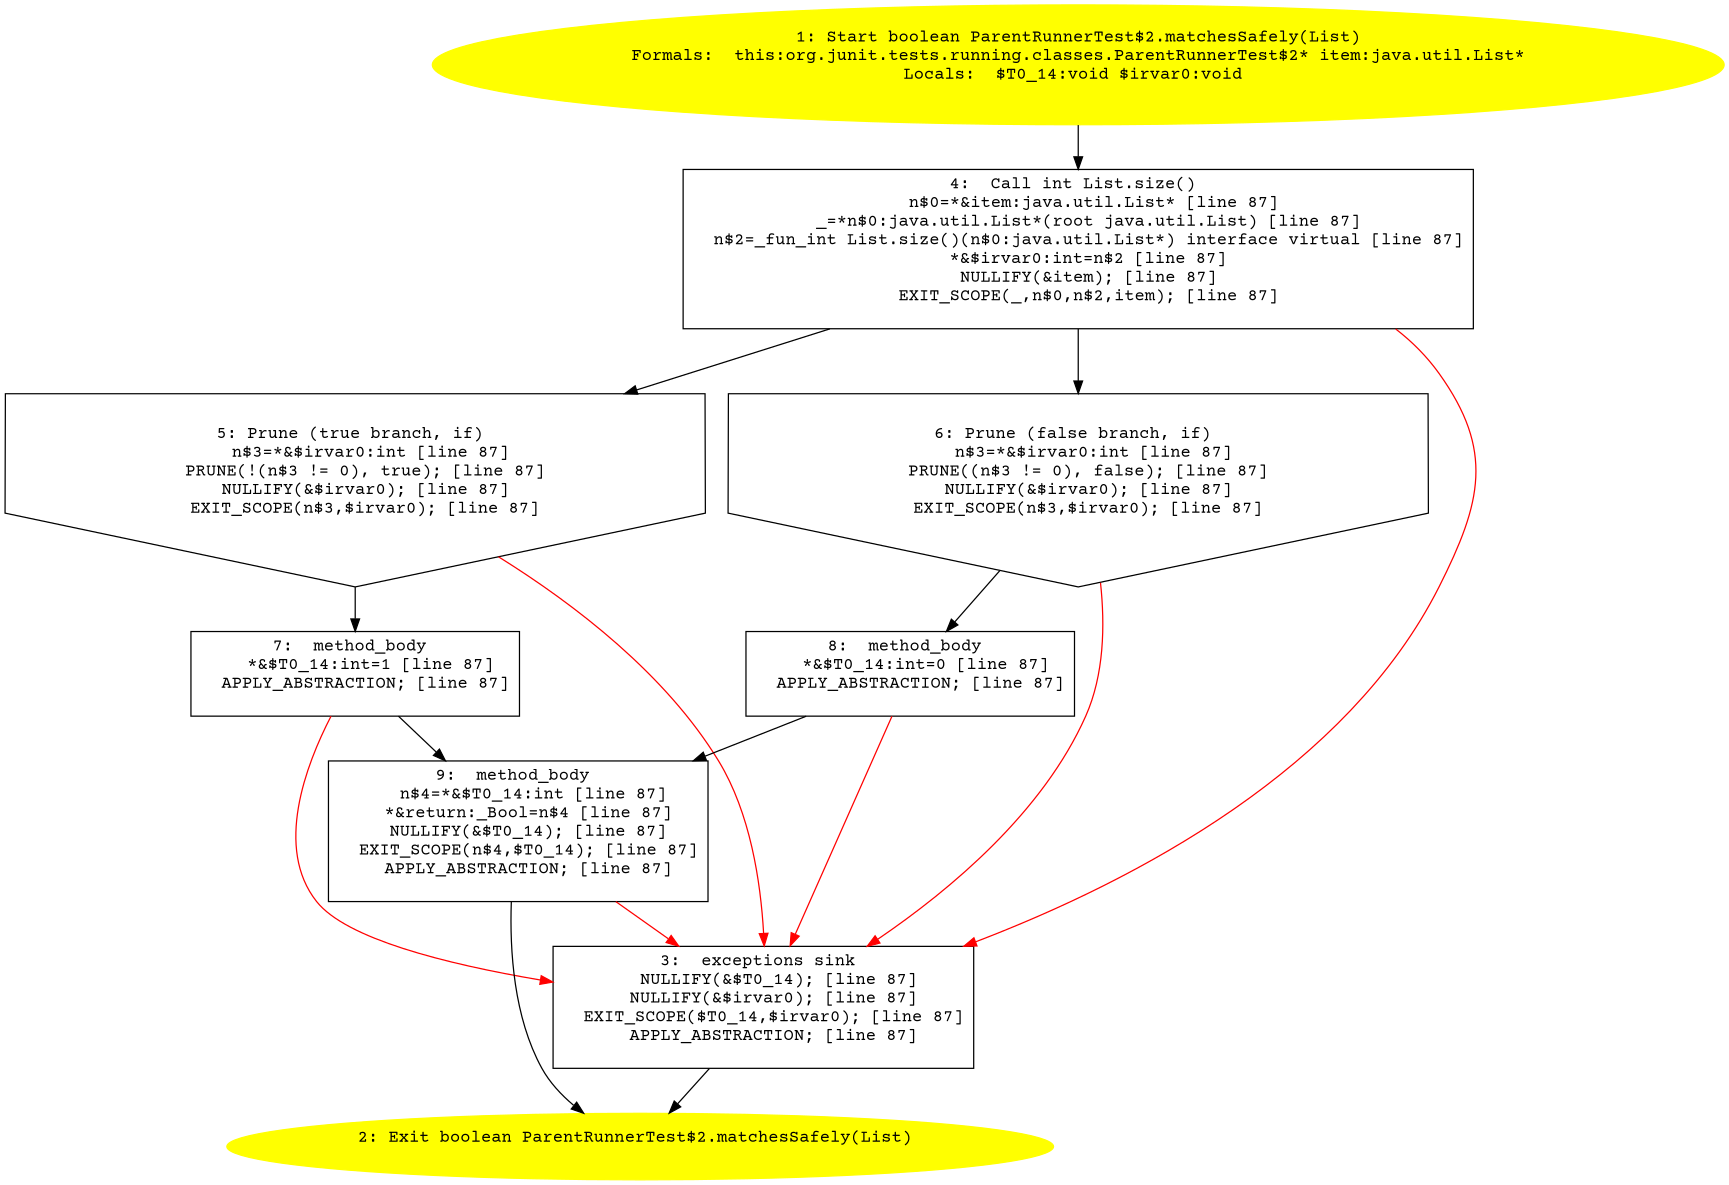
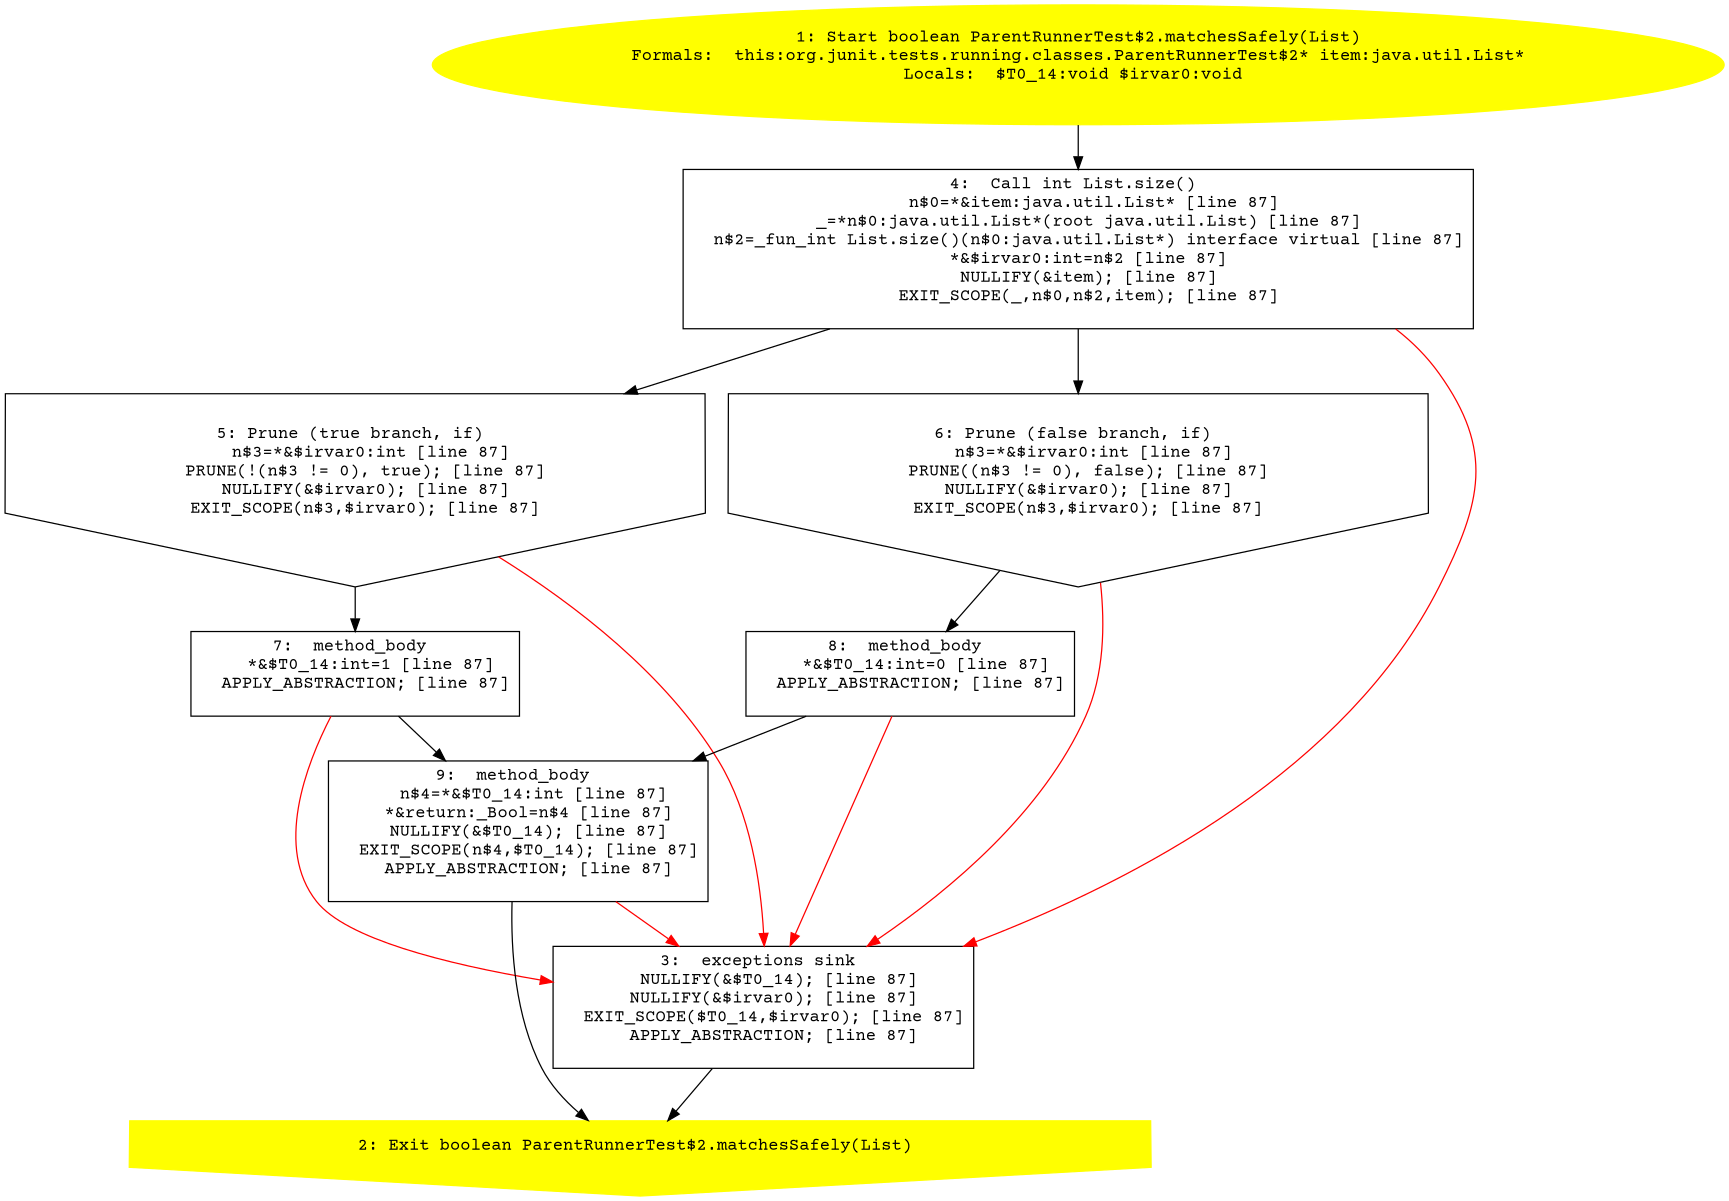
(640, 1147) -> (640, 1154)
